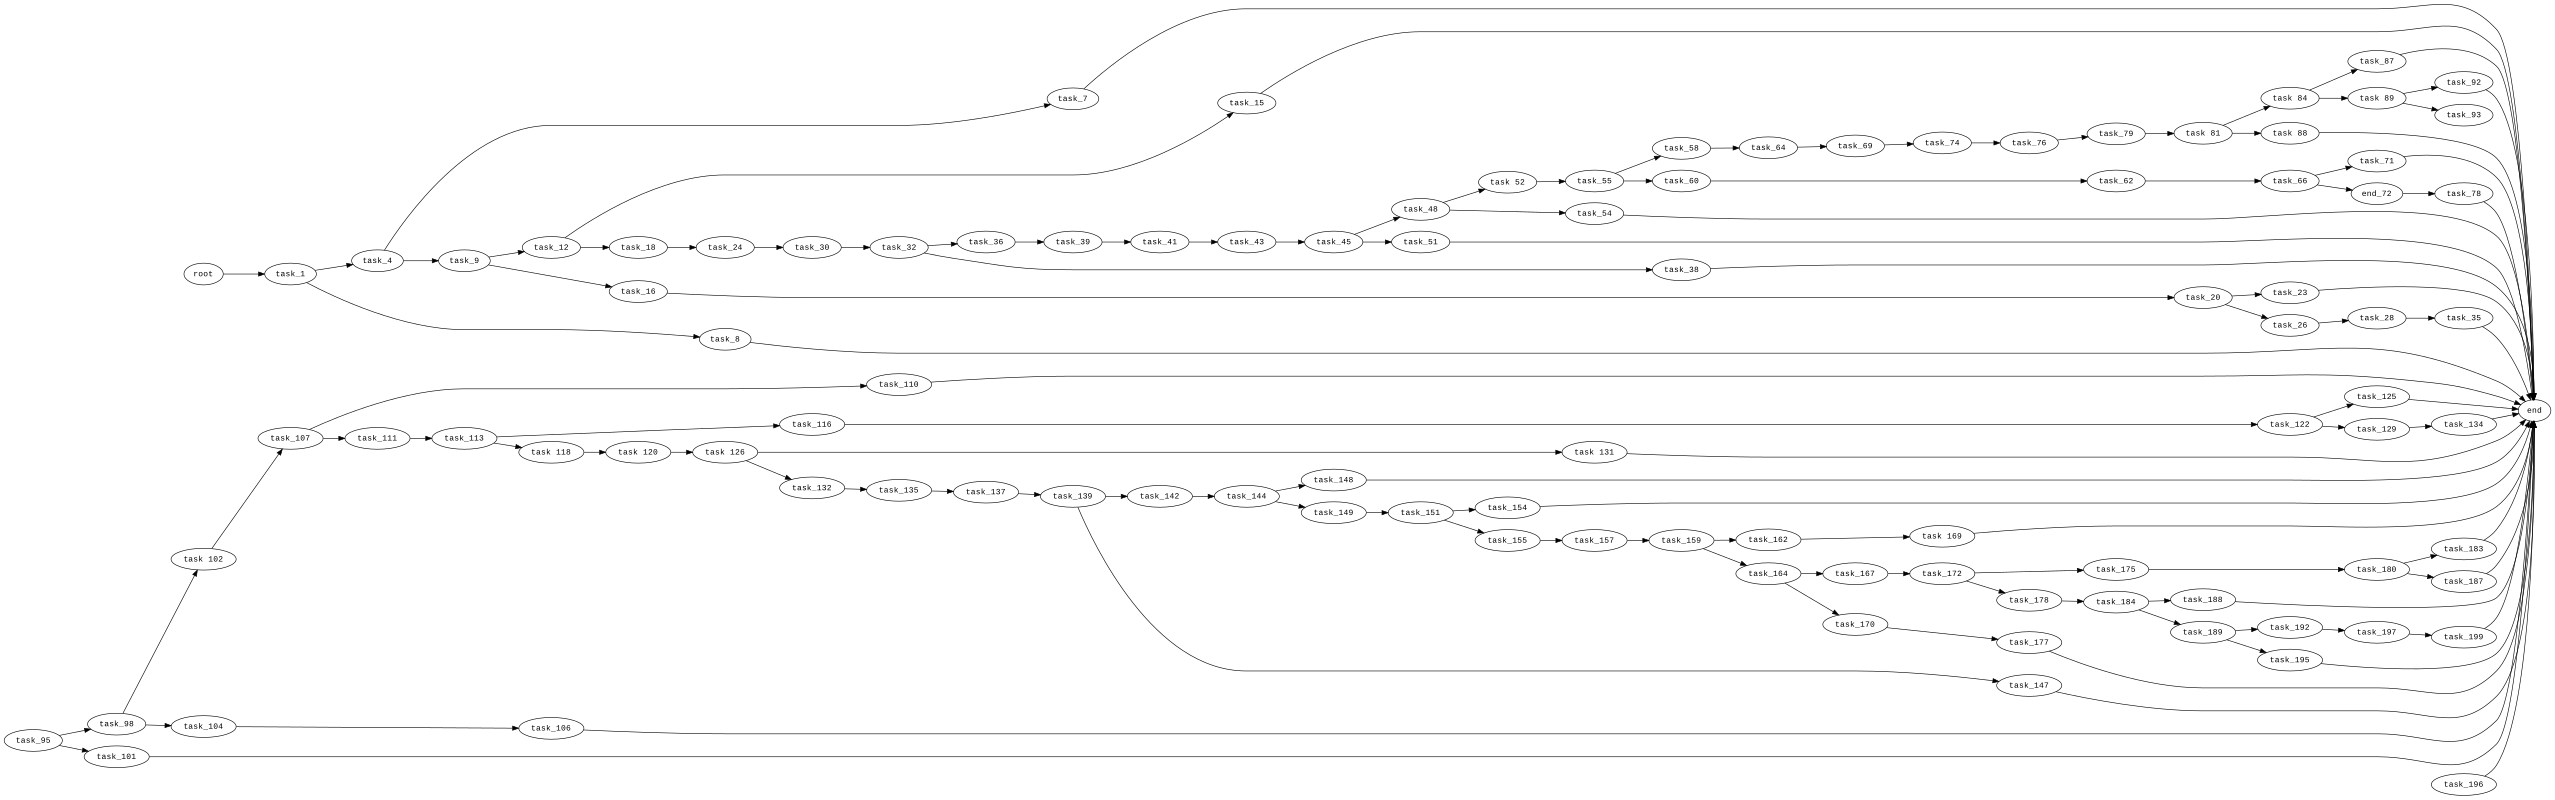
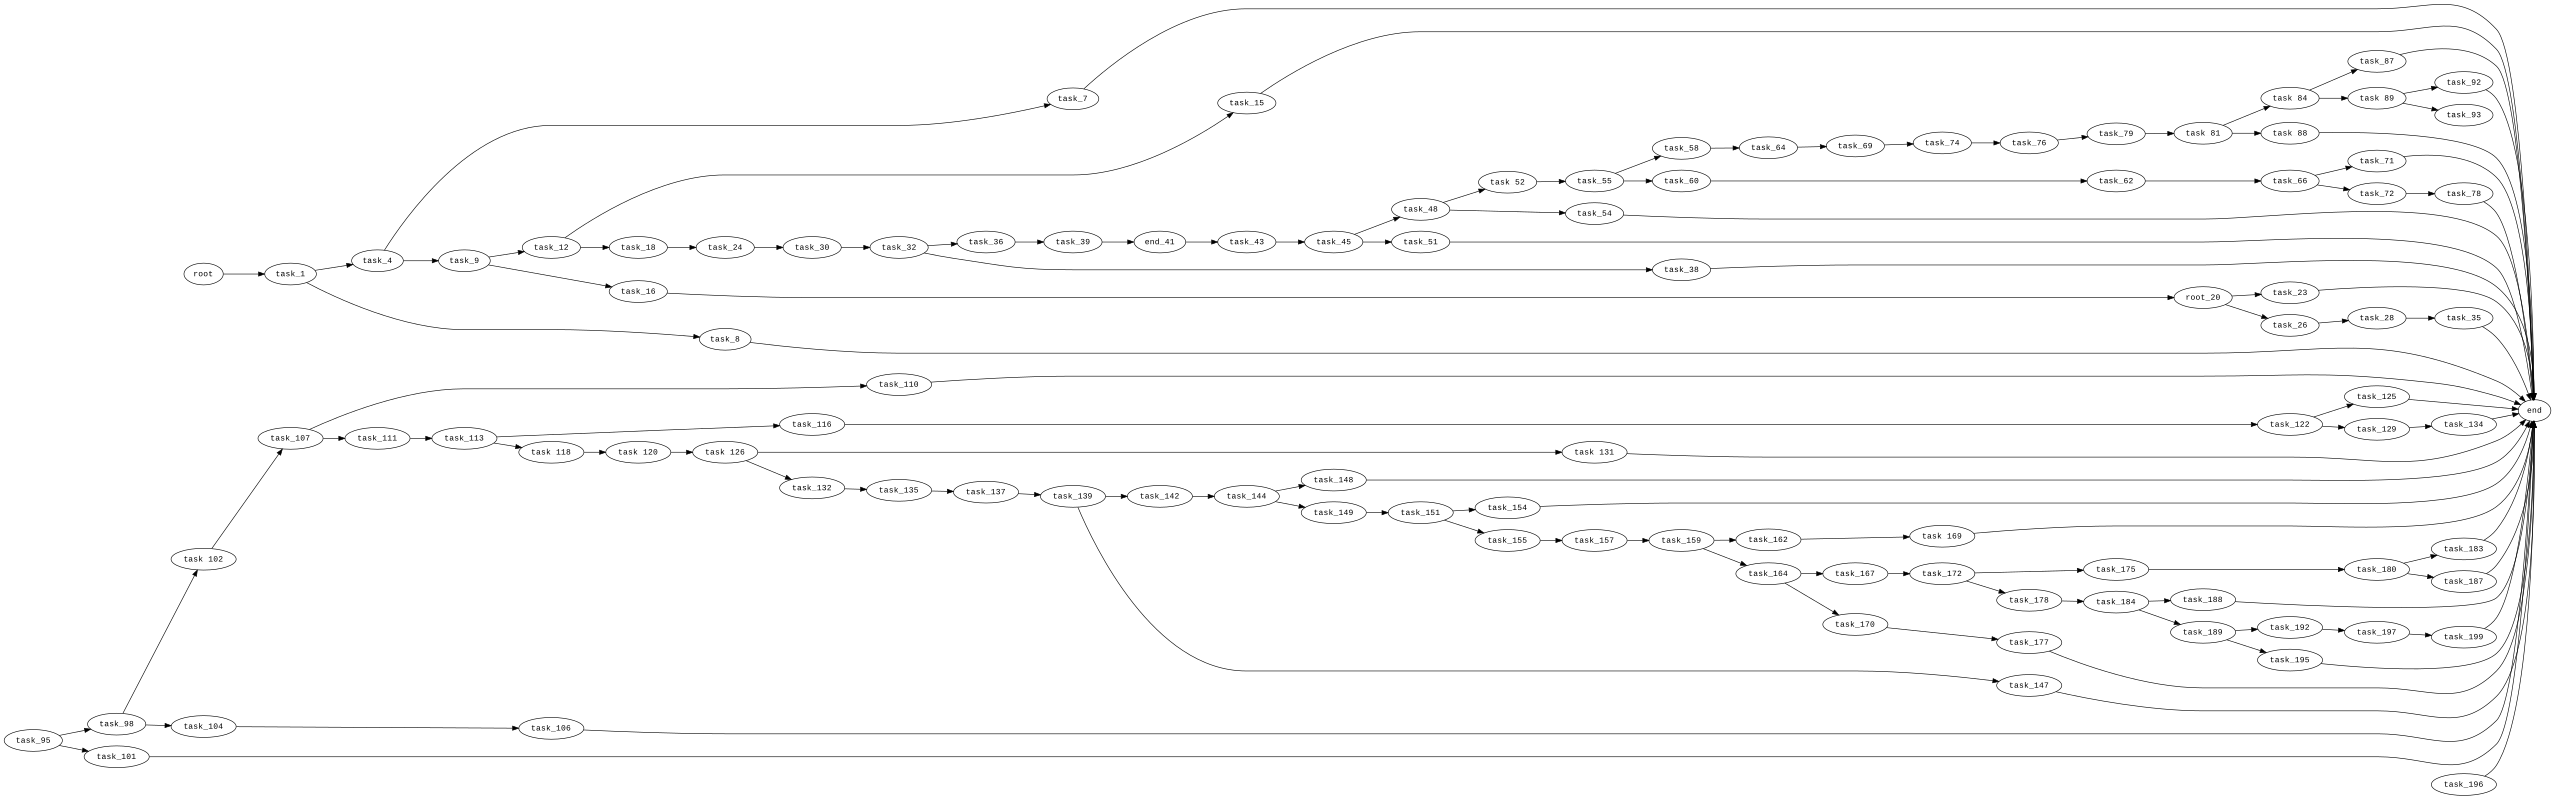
(2377, 194) -> (2377, 194)
(1160, 242) -> (1160, 242)
(2203, 298) -> (2203, 298)
